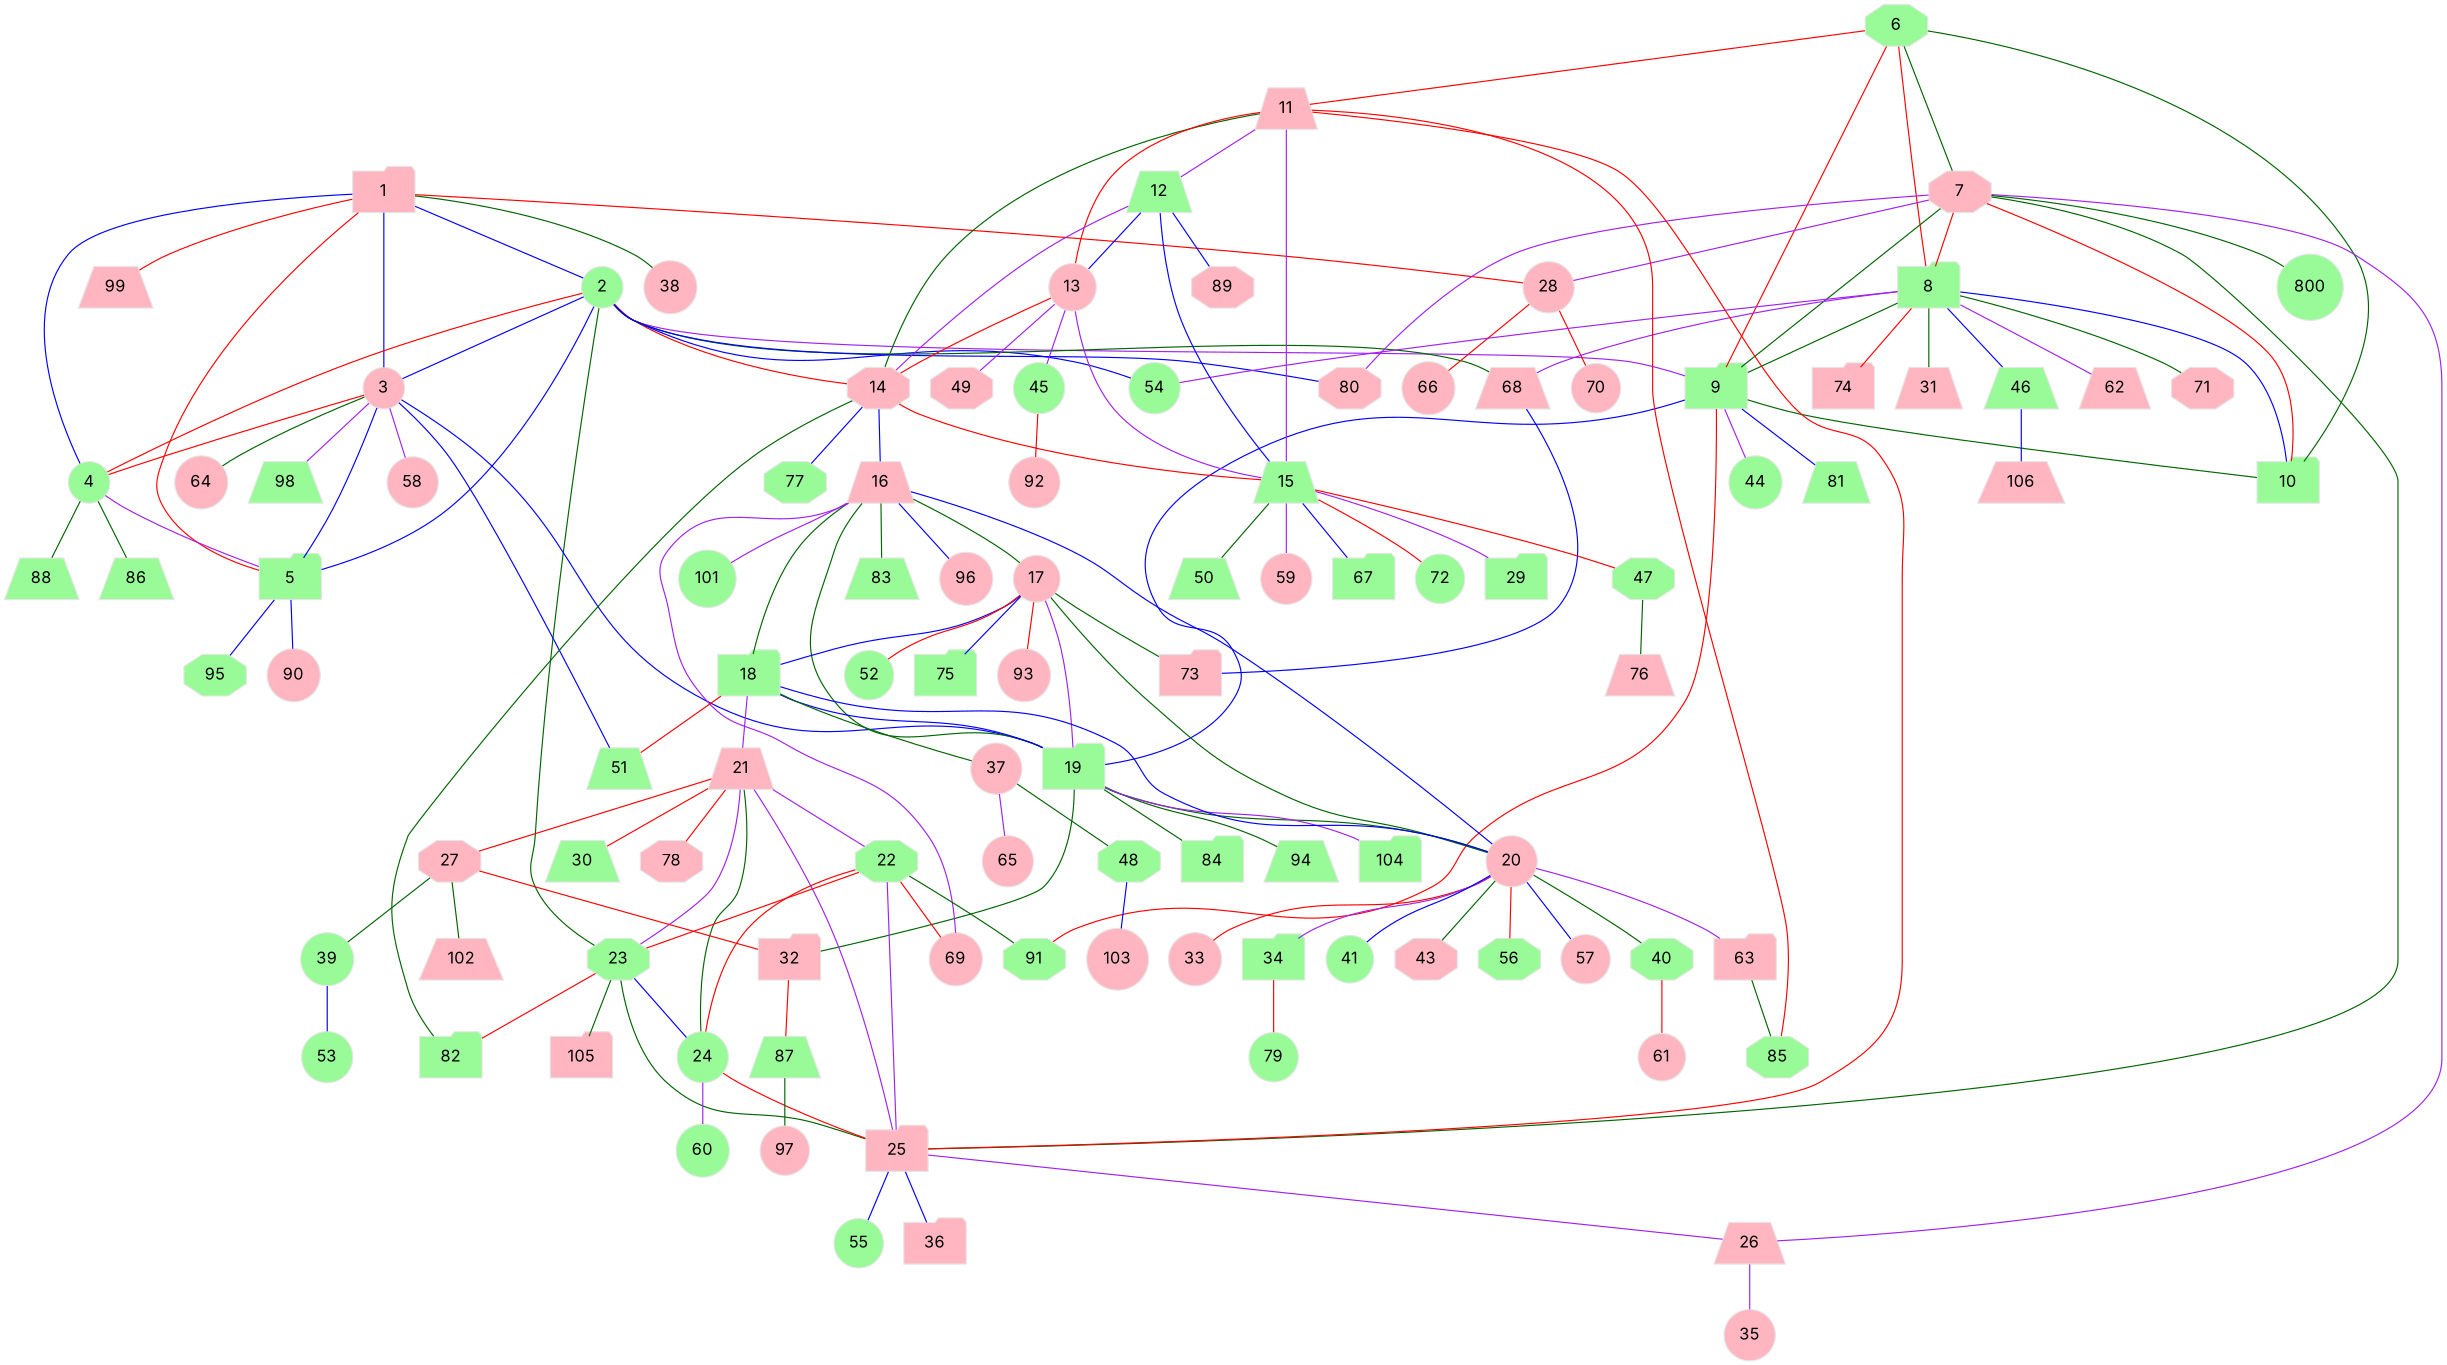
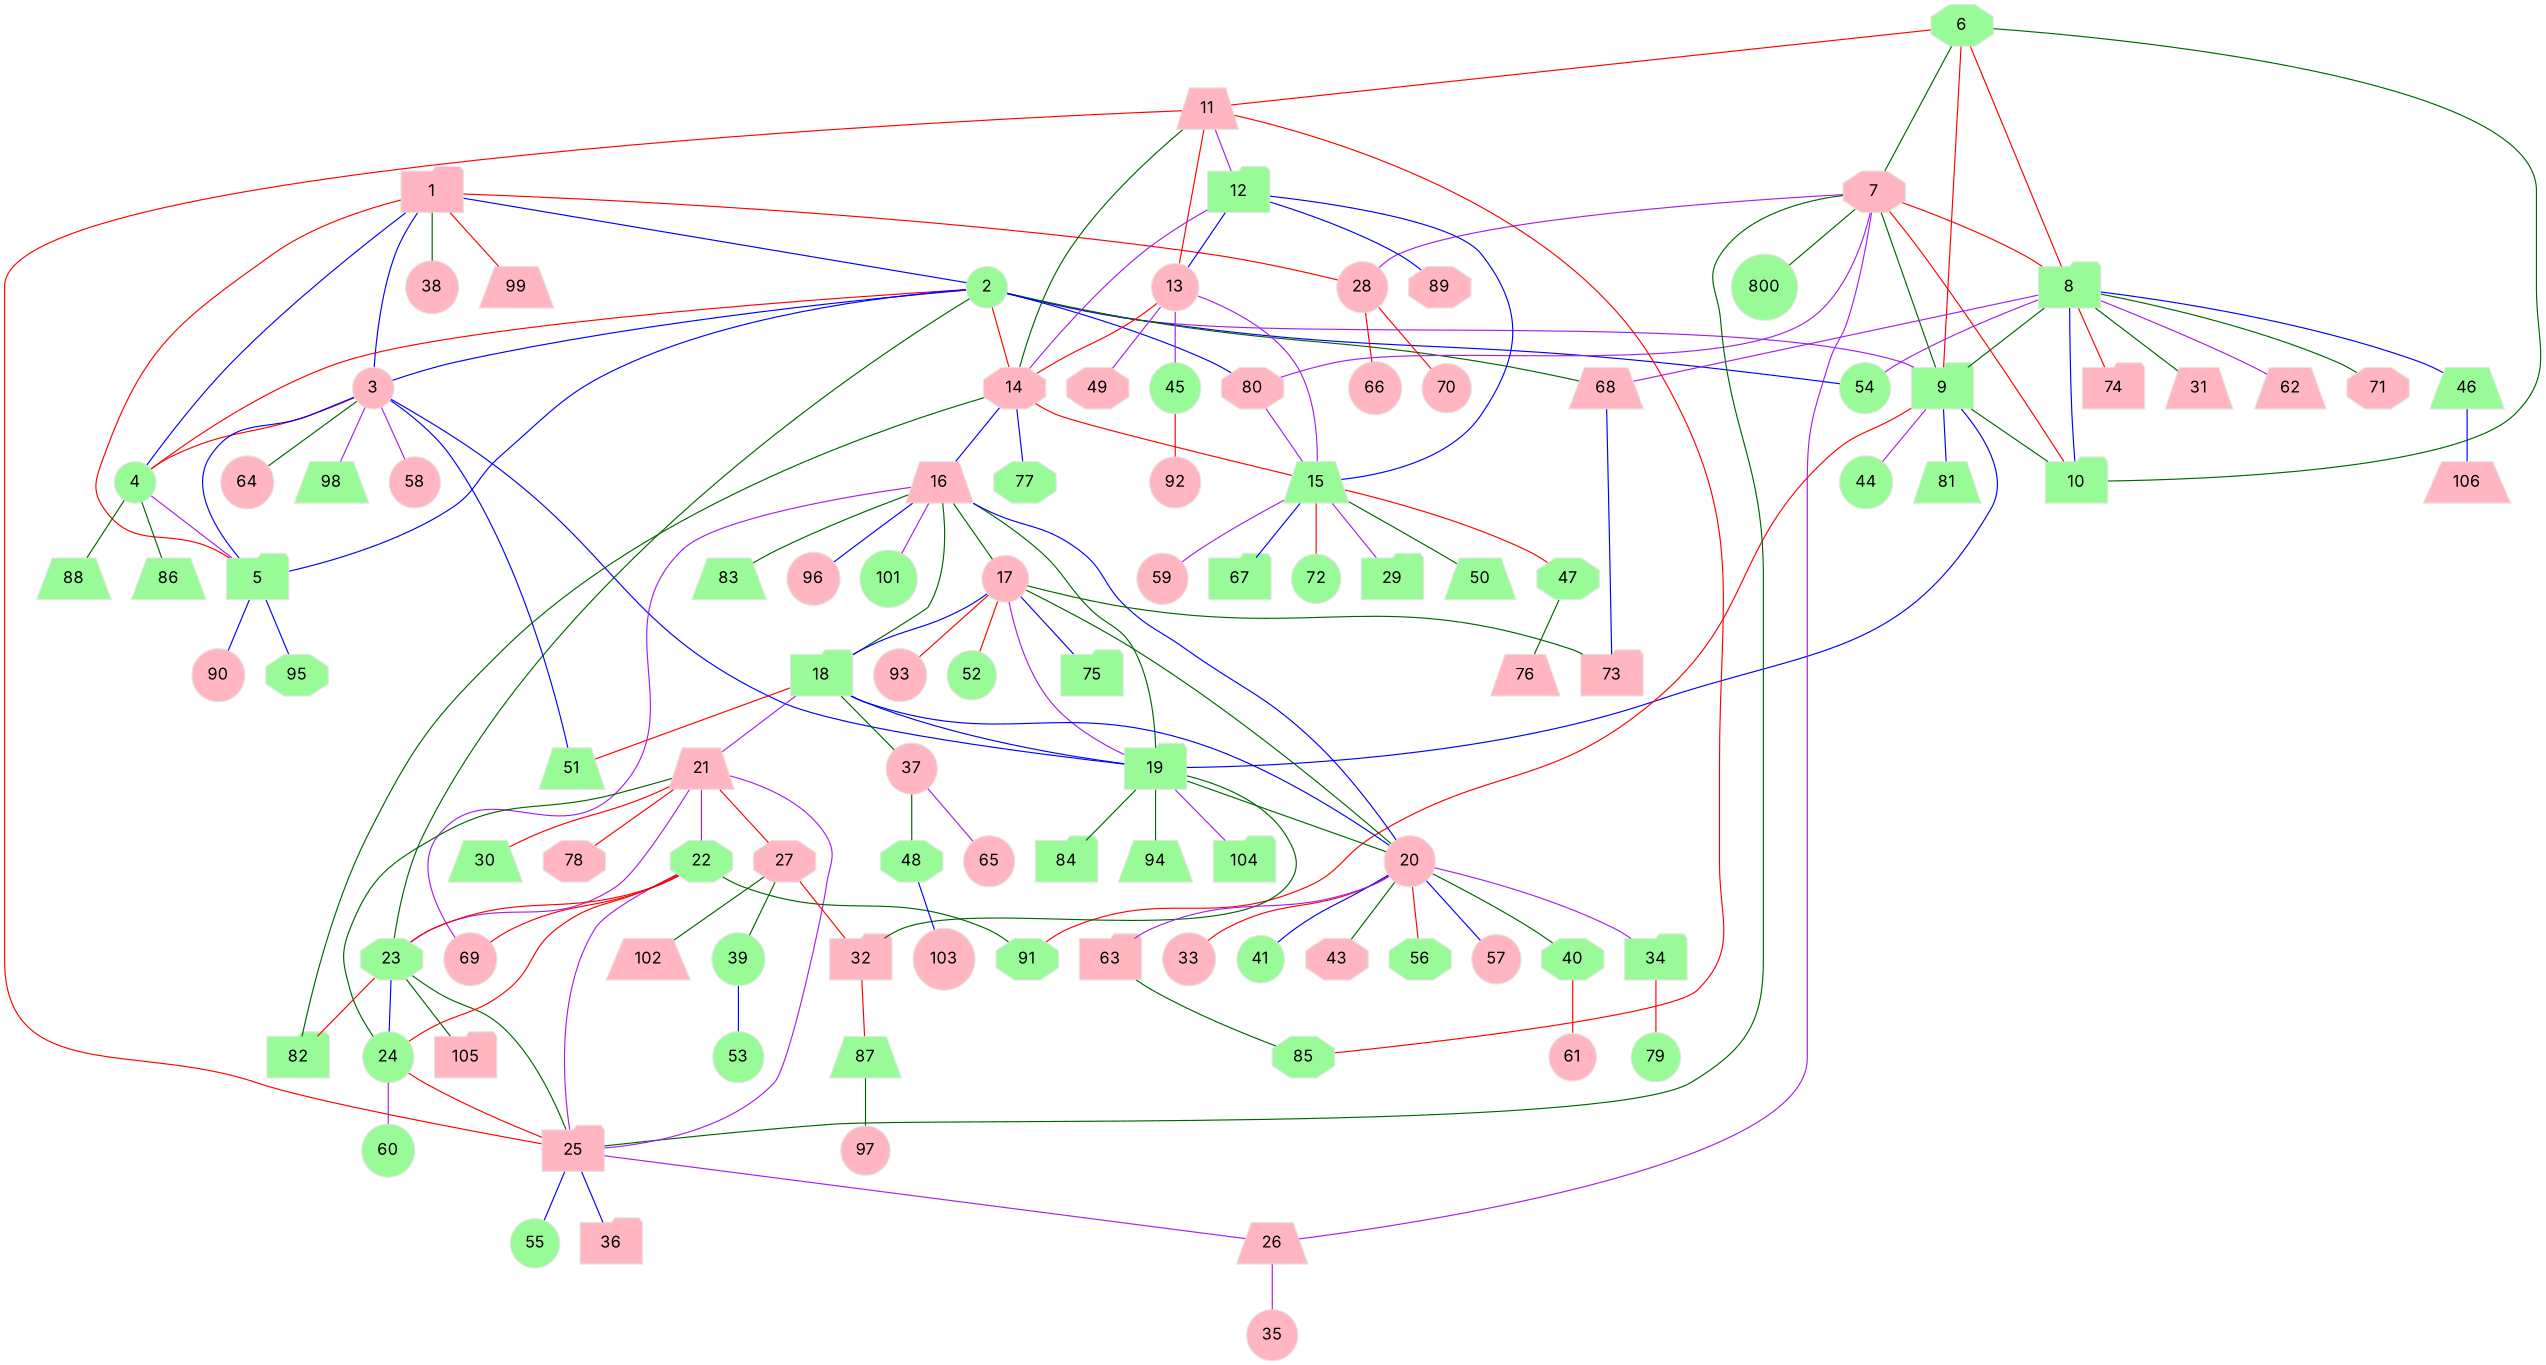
(1159, 192) -> (1239, 192)
(1286, 295) -> (1284, 435)
